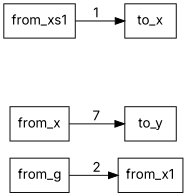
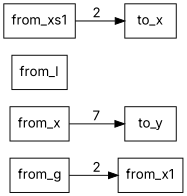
(97, 14) -> (97, 14)
none -> (40, 72)
